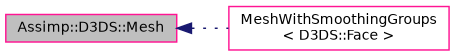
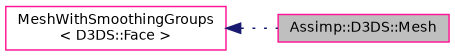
(210, 28) -> (259, 28)
